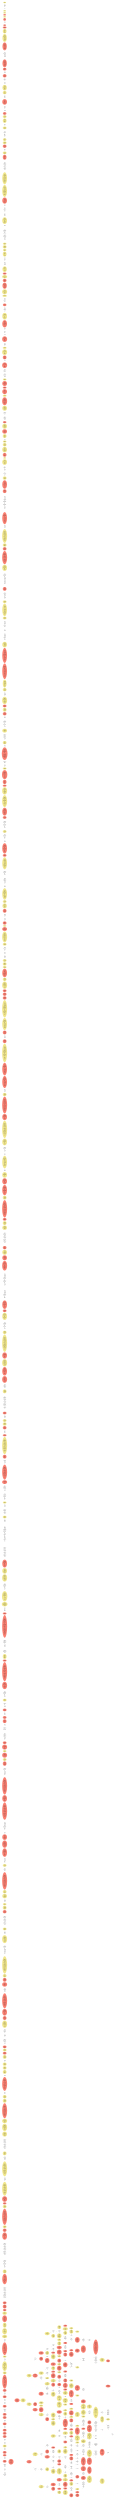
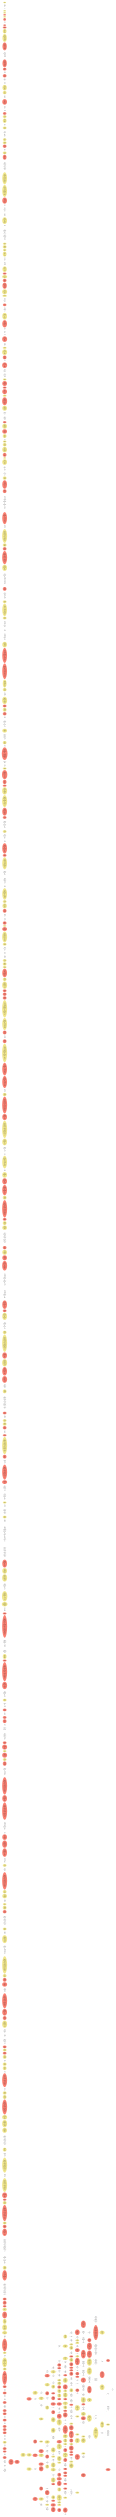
(5, 2068) -> none
none -> (83, 2453)
